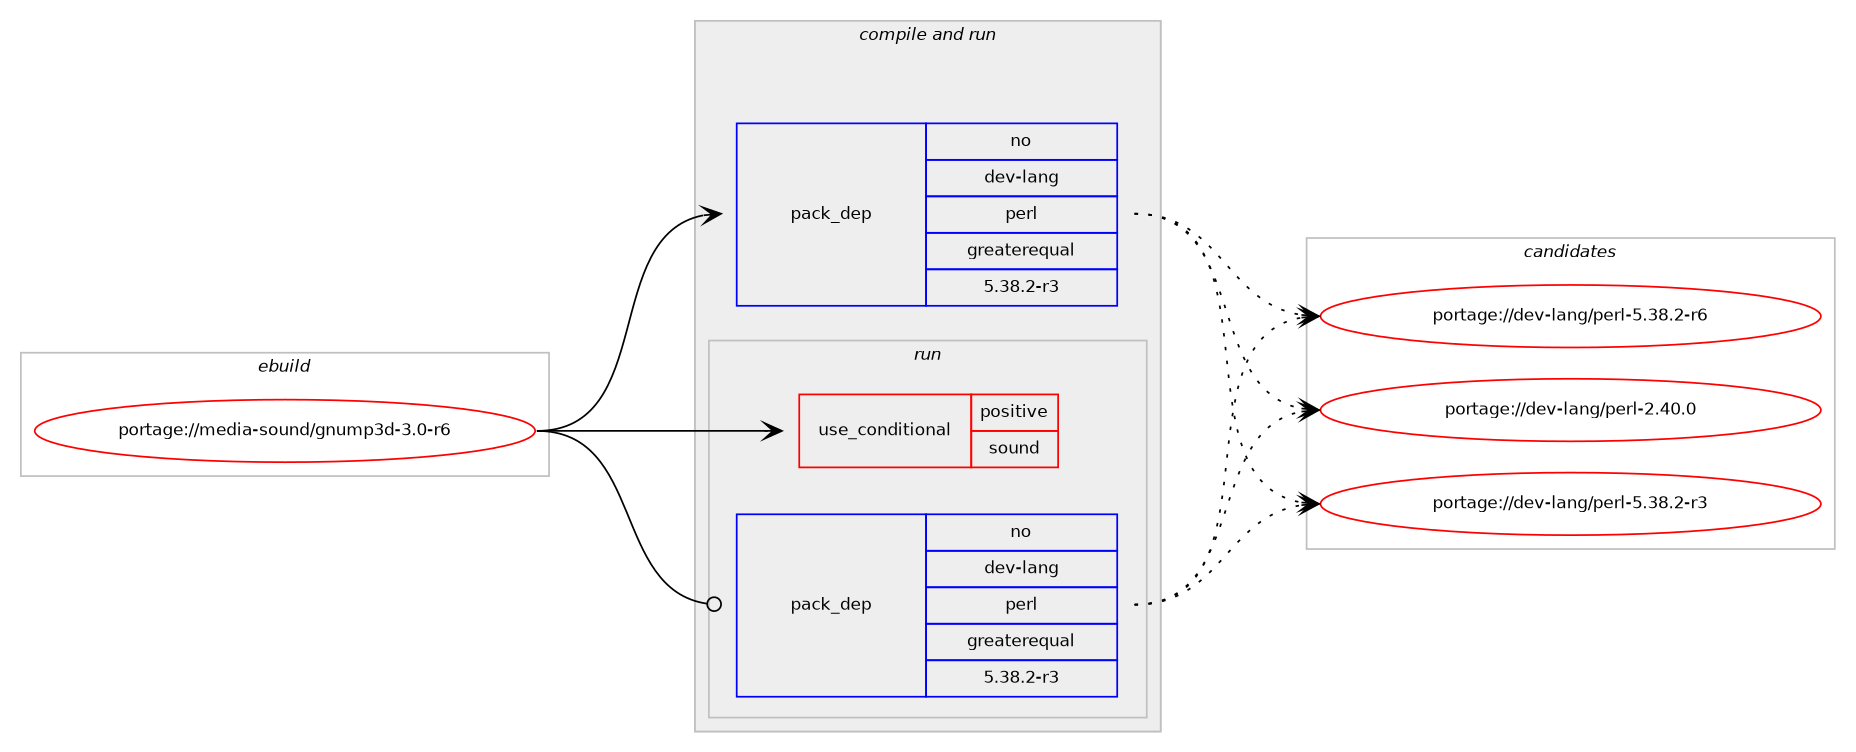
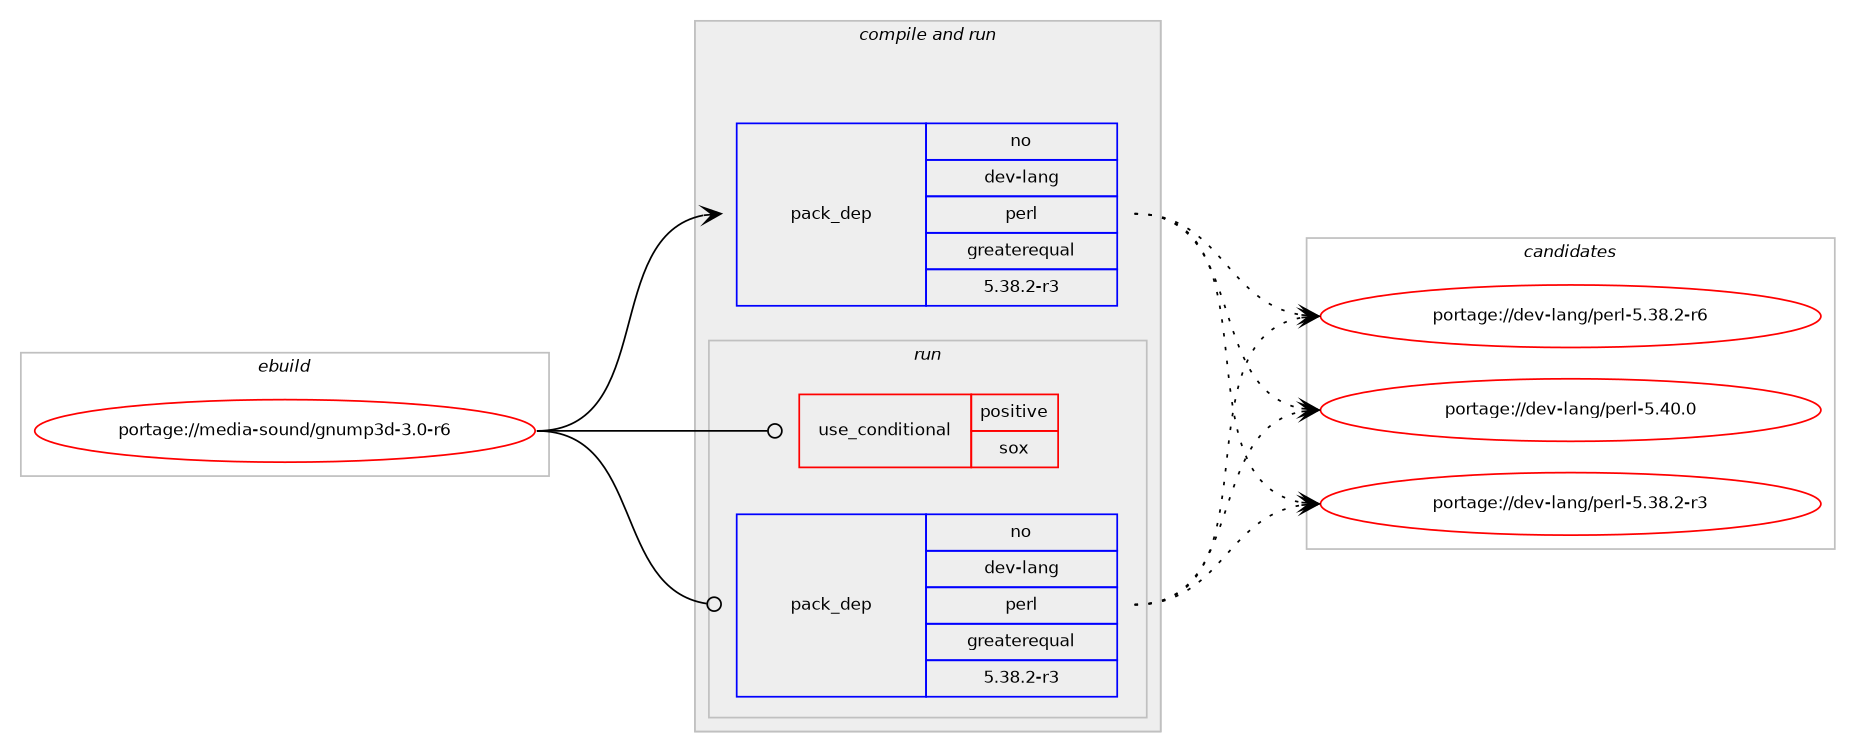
(1571, 410) -> (1571, 410)
(652, 431) -> (652, 431)
(1015, 448) -> (1015, 448)
